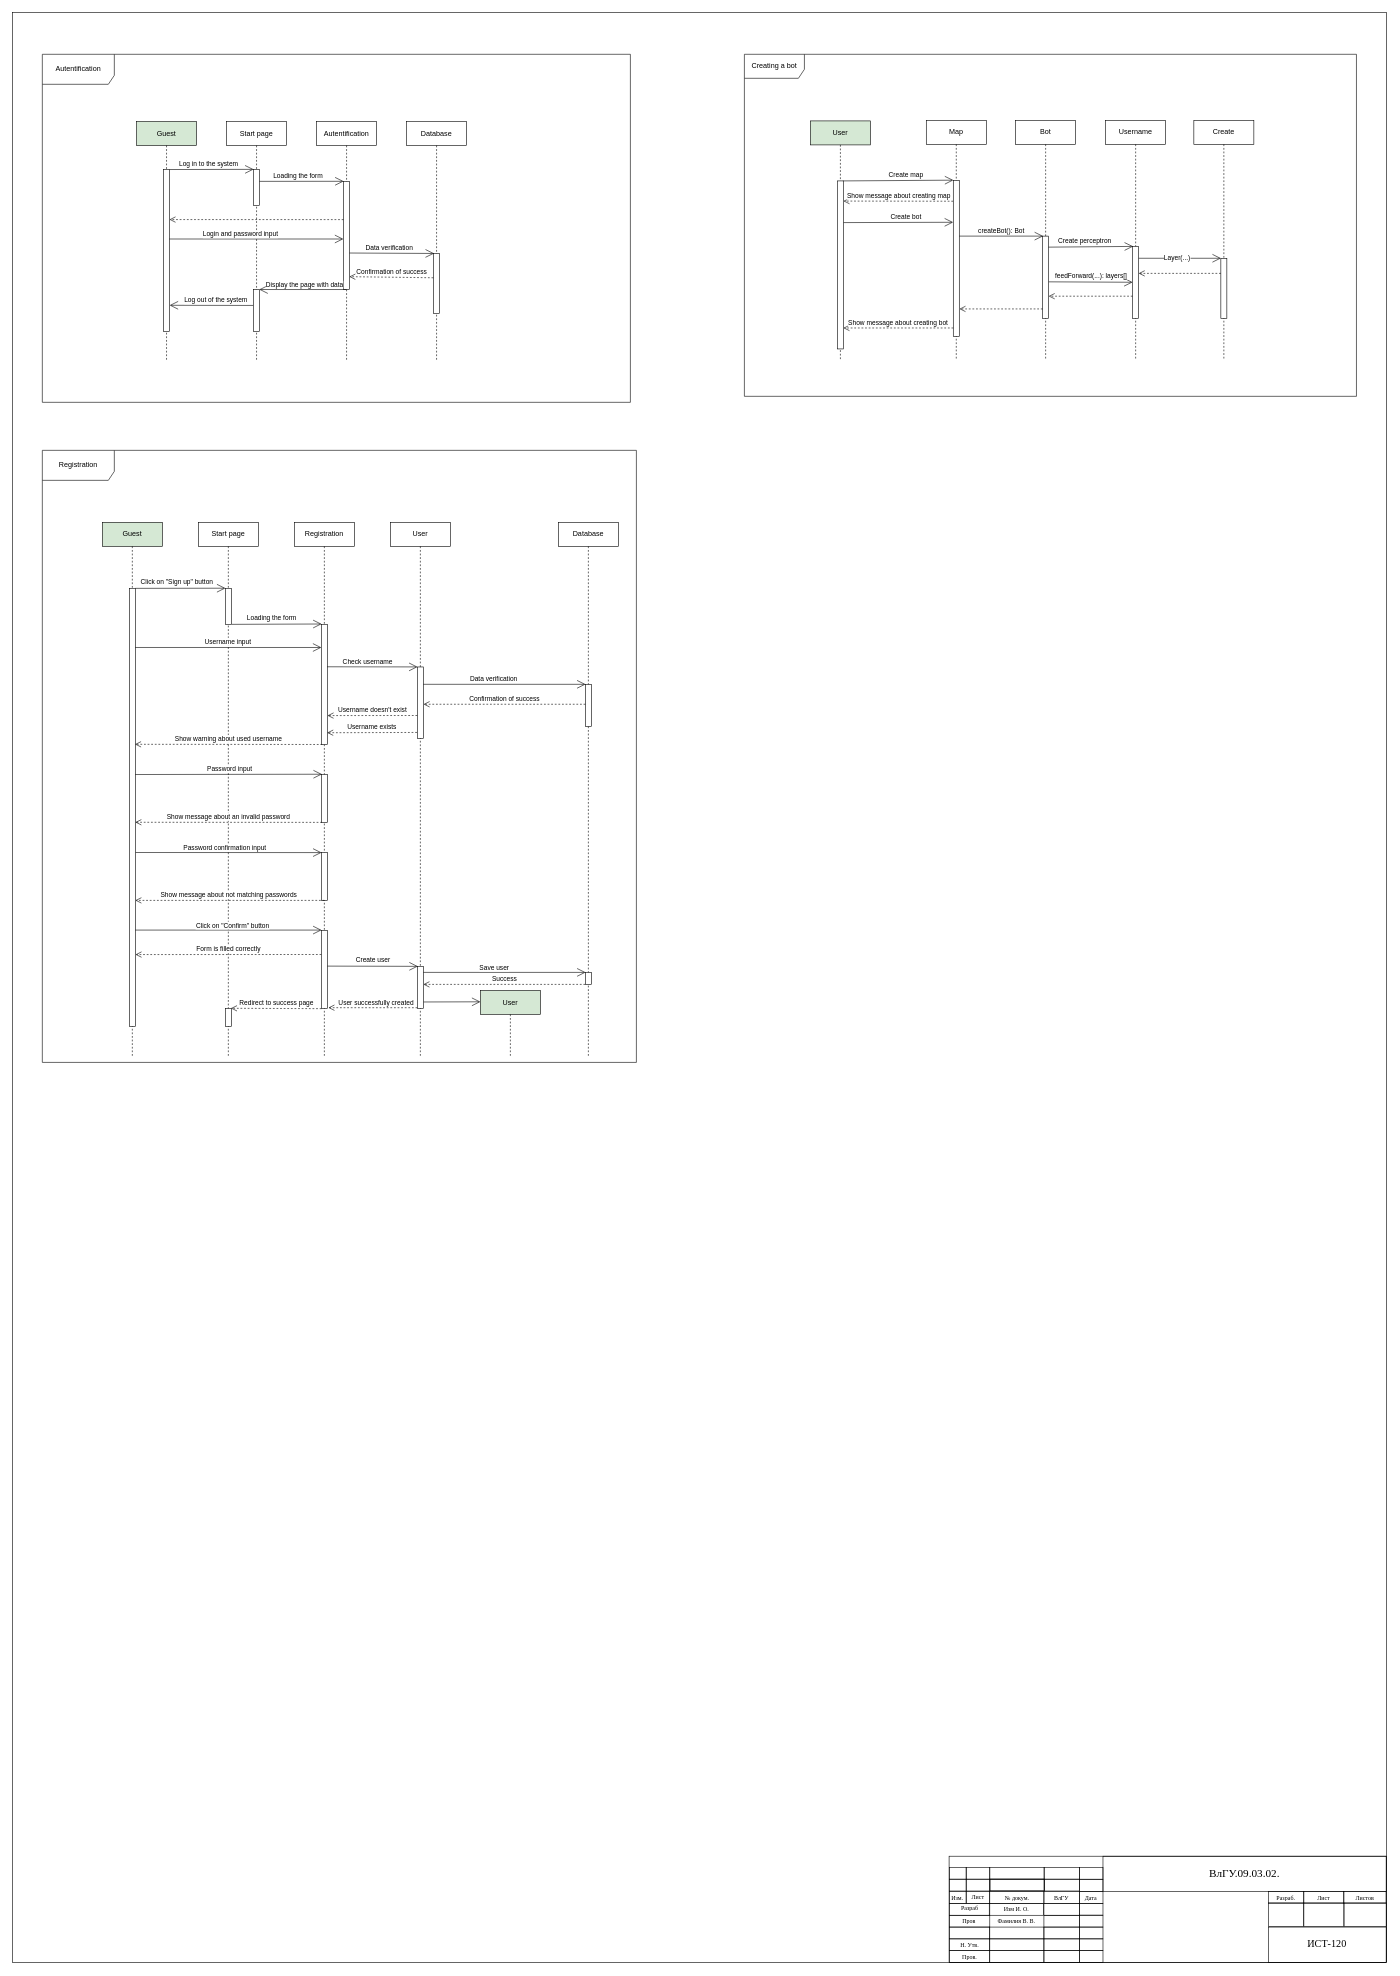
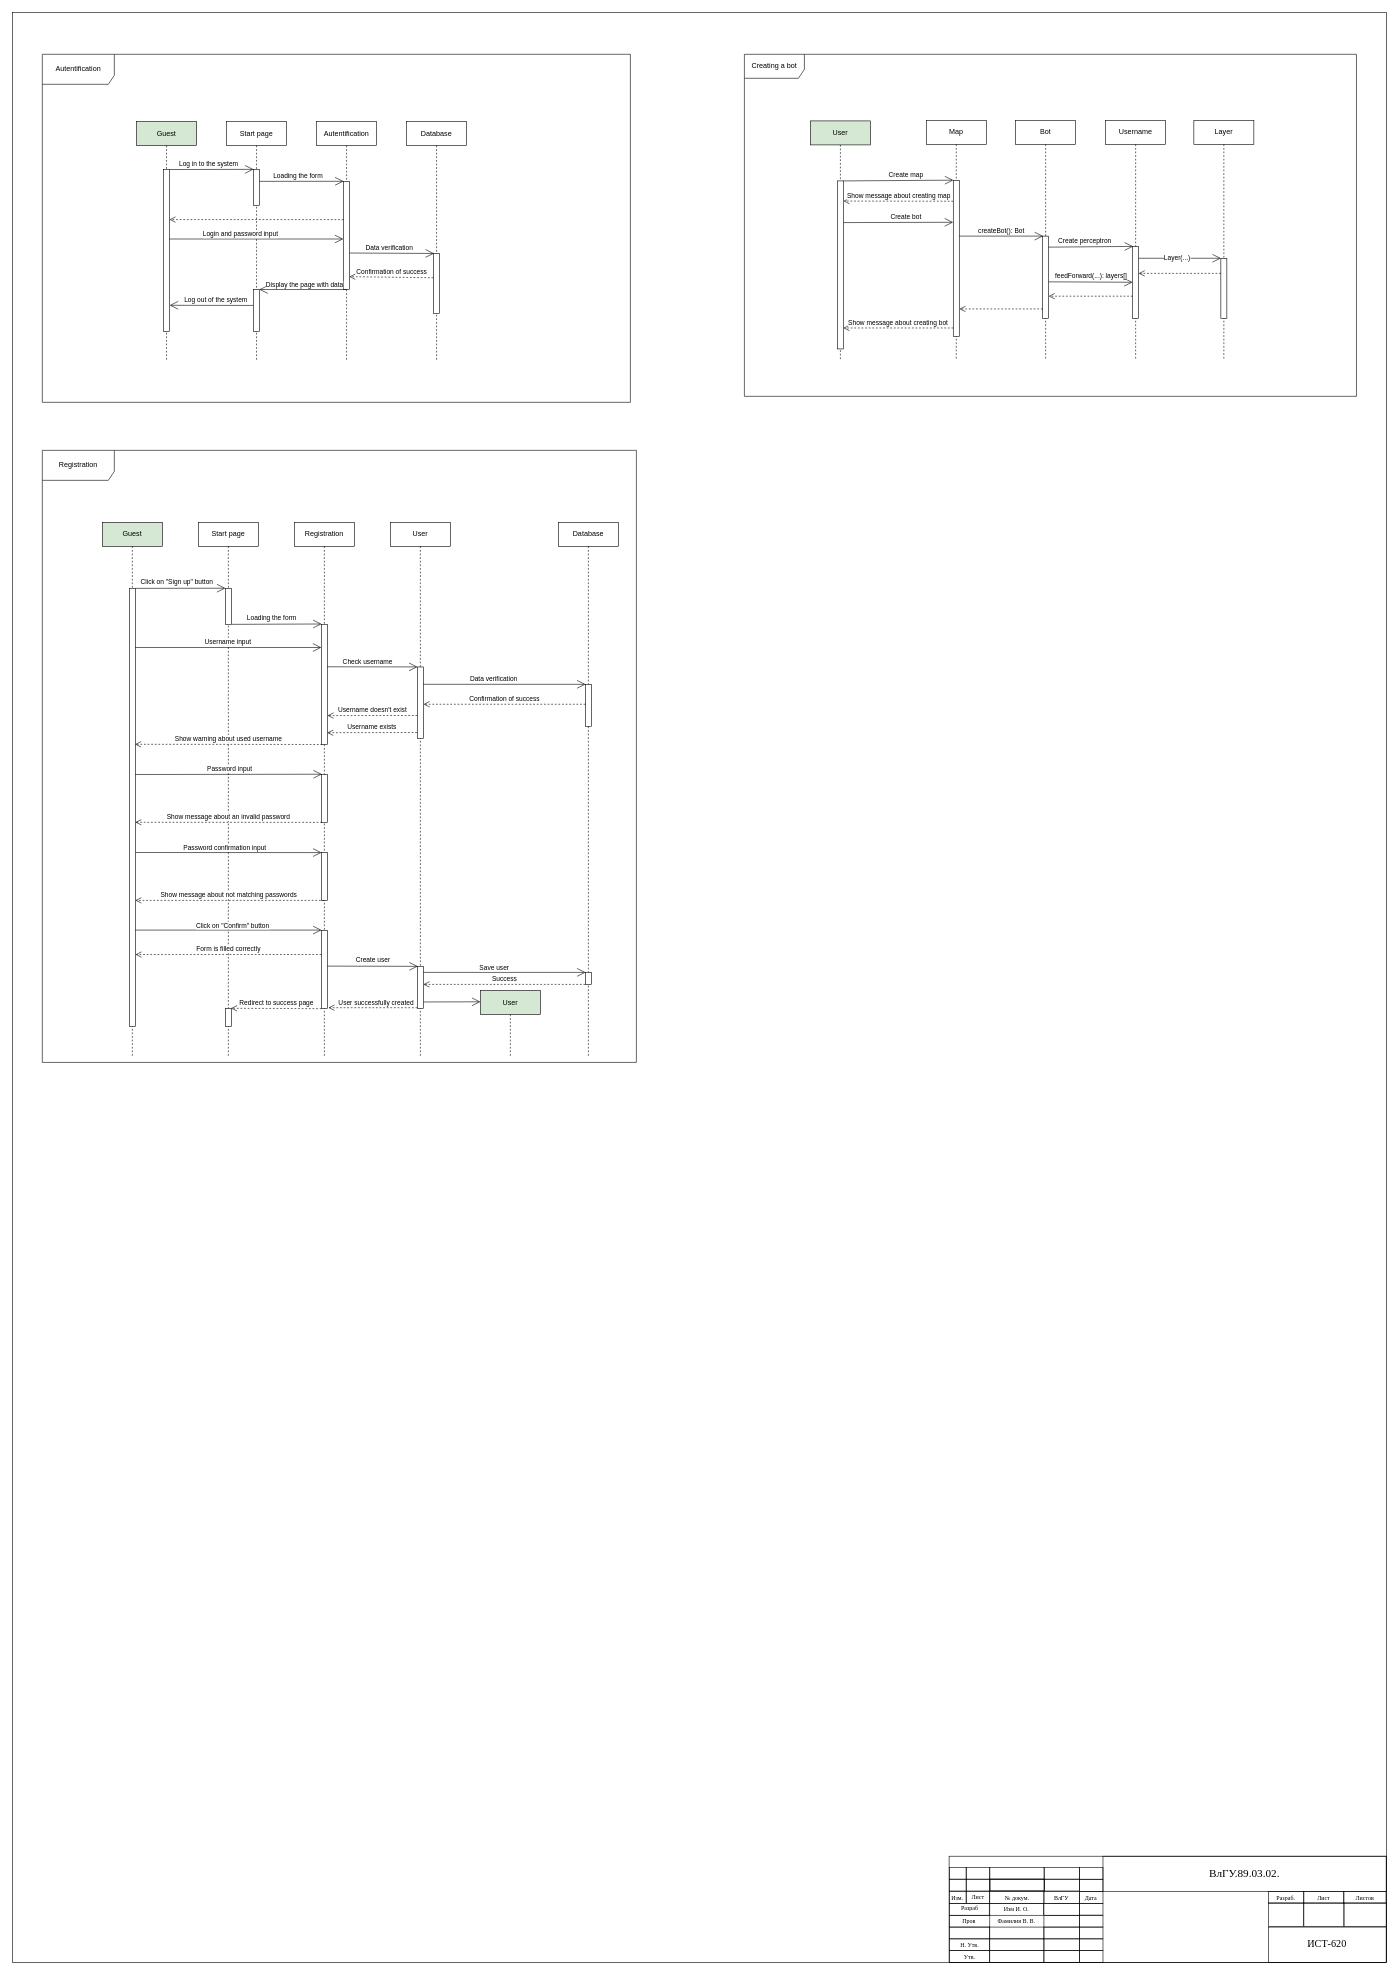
(1224, 132) -> (1224, 132)
(1244, 1873) -> (1244, 1873)
(1327, 1944) -> (1327, 1944)
(970, 1956) -> (970, 1956)
